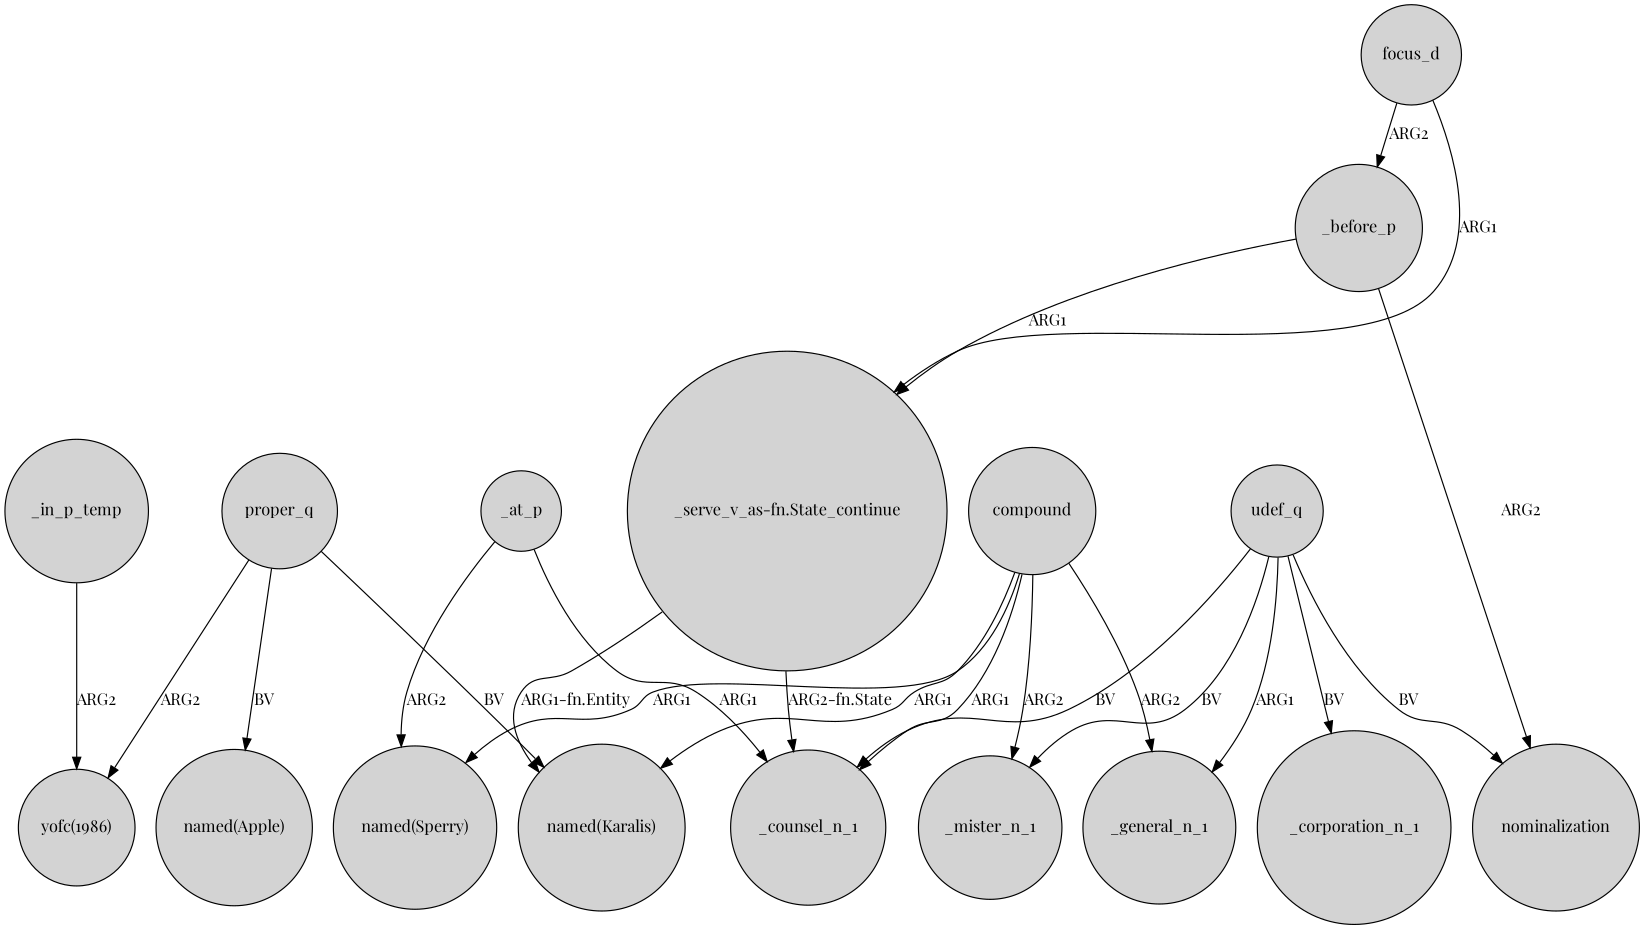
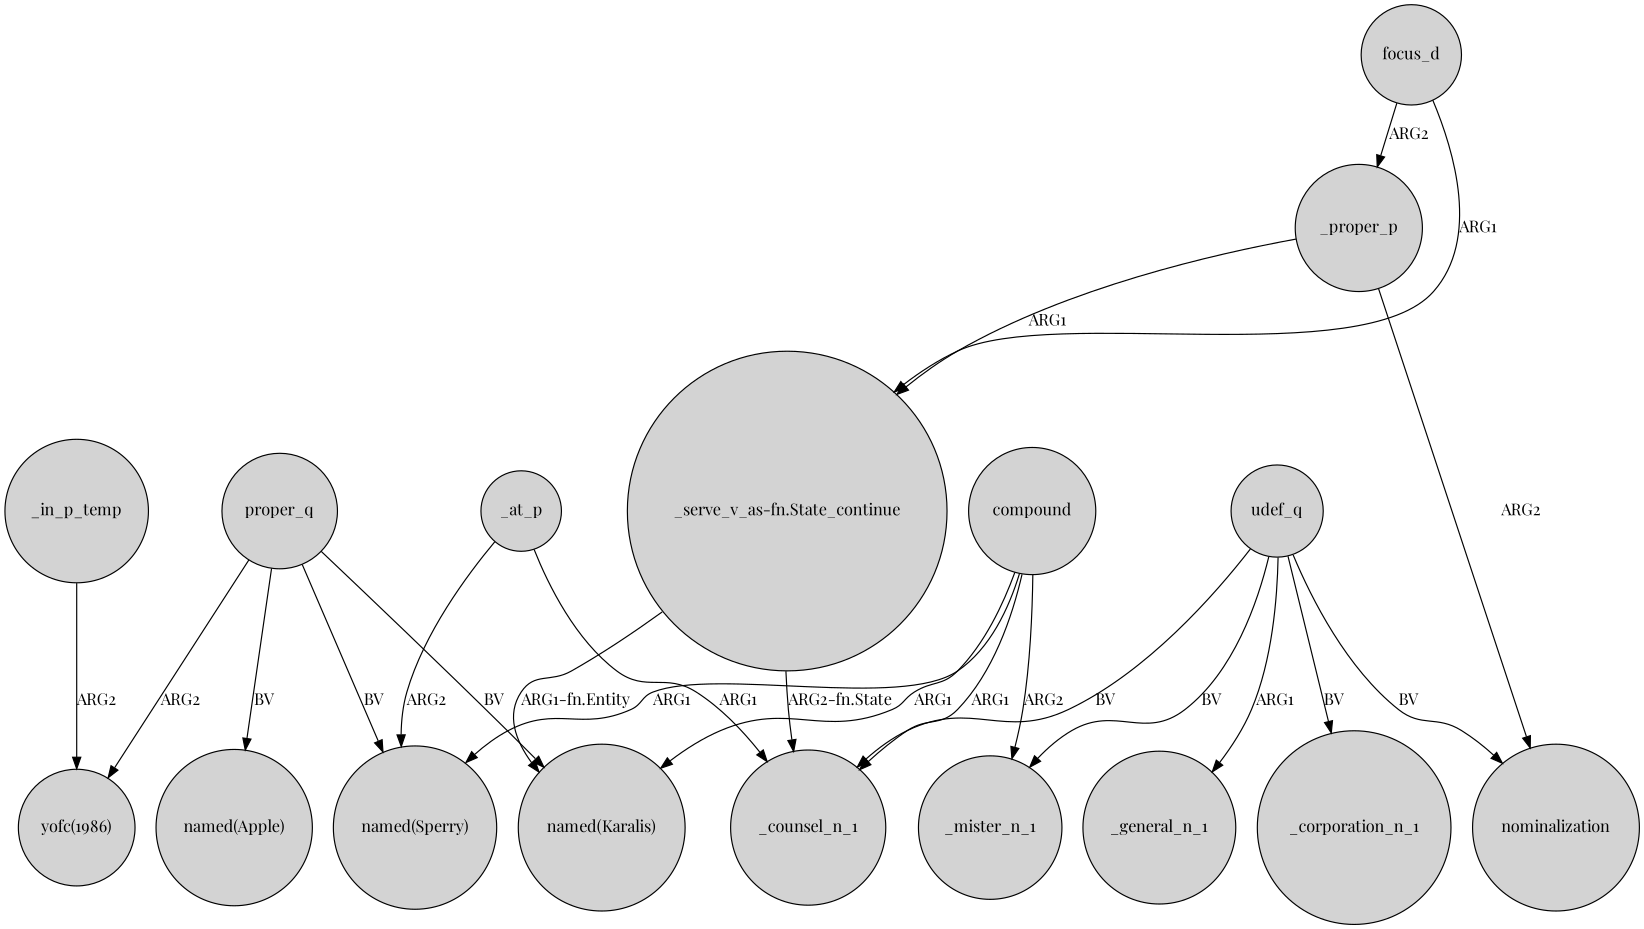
(1359, 228) -> (1359, 228)
(1118, 648) -> none
none -> (340, 653)
